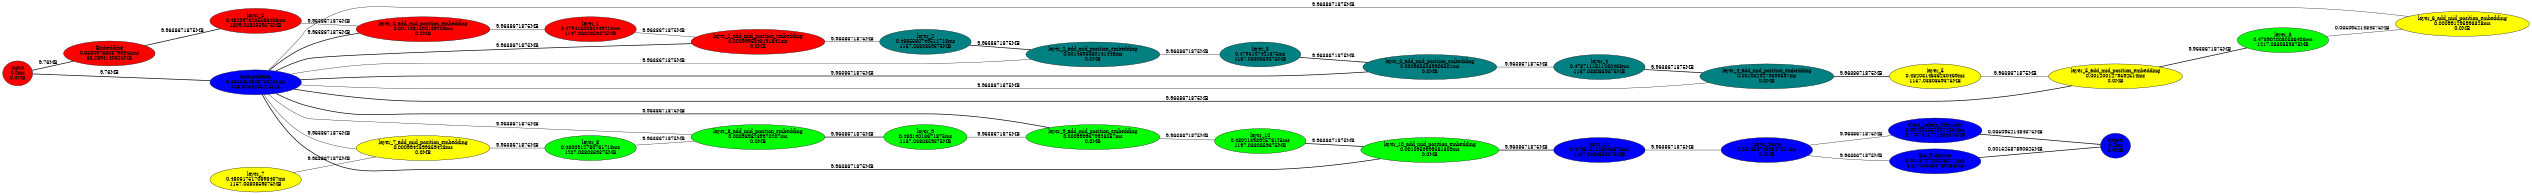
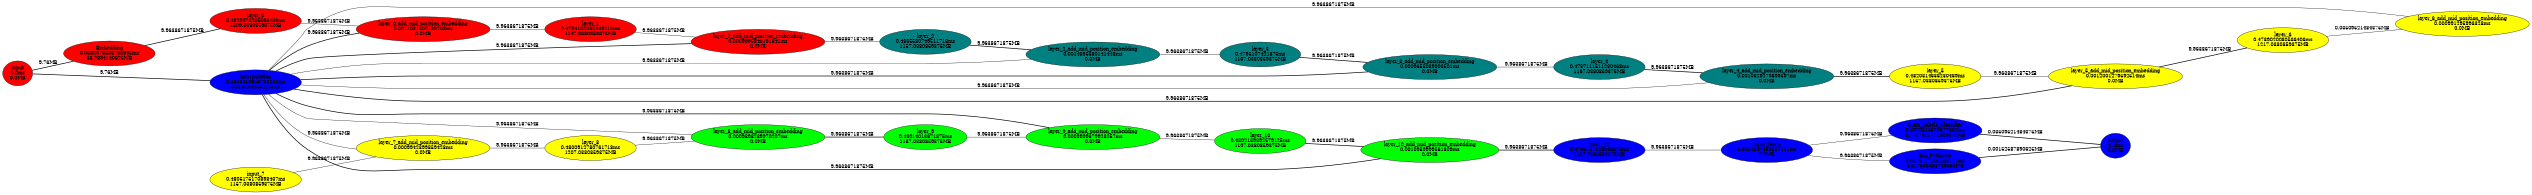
(2283, 40) -> (2283, 40)
(1260, 141) -> (1260, 141)
(591, 148) -> (591, 148)
(256, 180) -> (256, 180)
